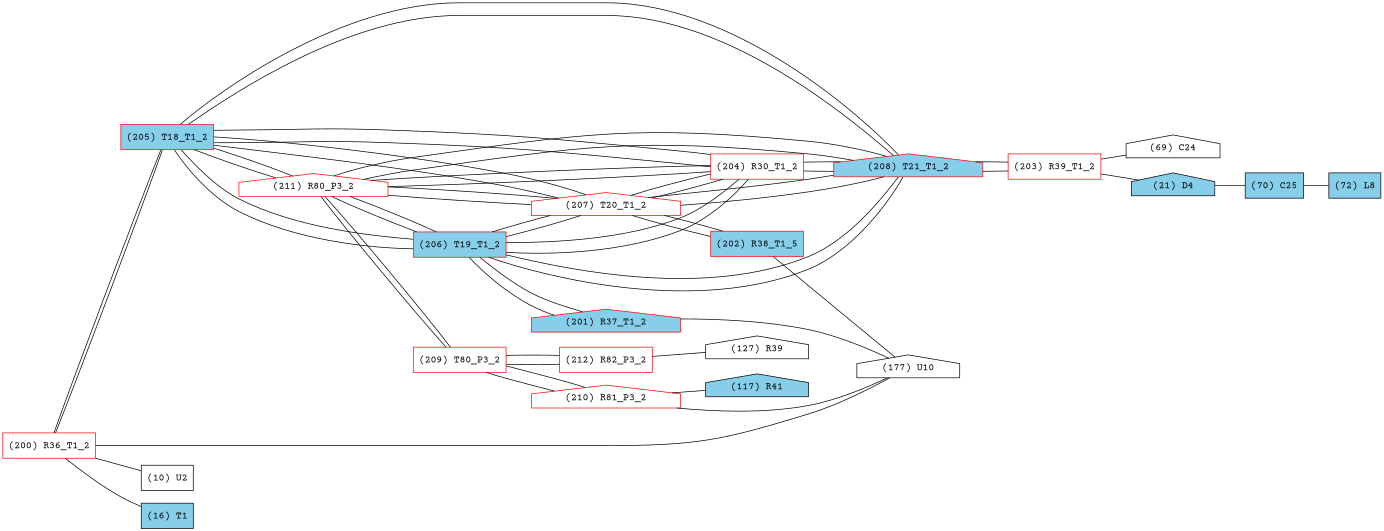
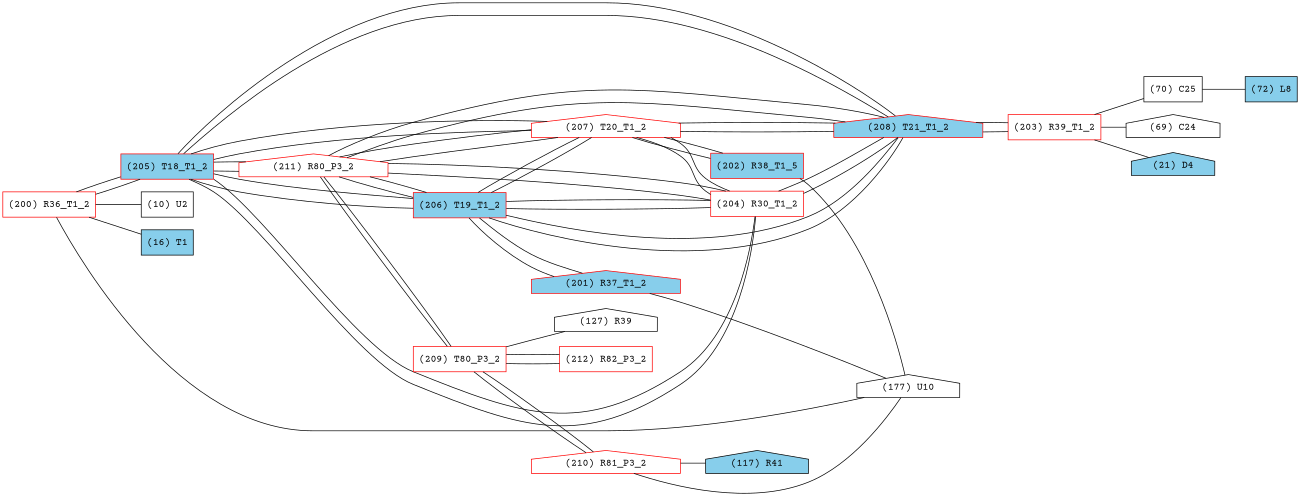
(1230, 186) -> (1119, 106)
(1274, 186) -> (1173, 89)
(679, 354) -> (536, 339)
